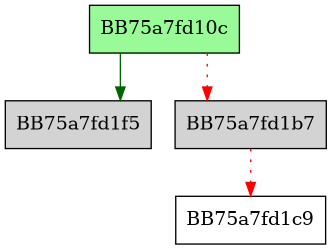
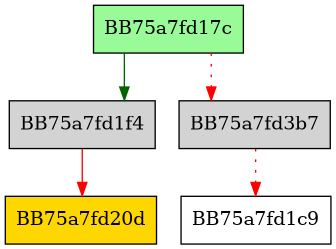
(164, 29) -> (168, 29)
(78, 125) -> (82, 125)
(251, 125) -> (255, 125)
none -> (81, 220)
